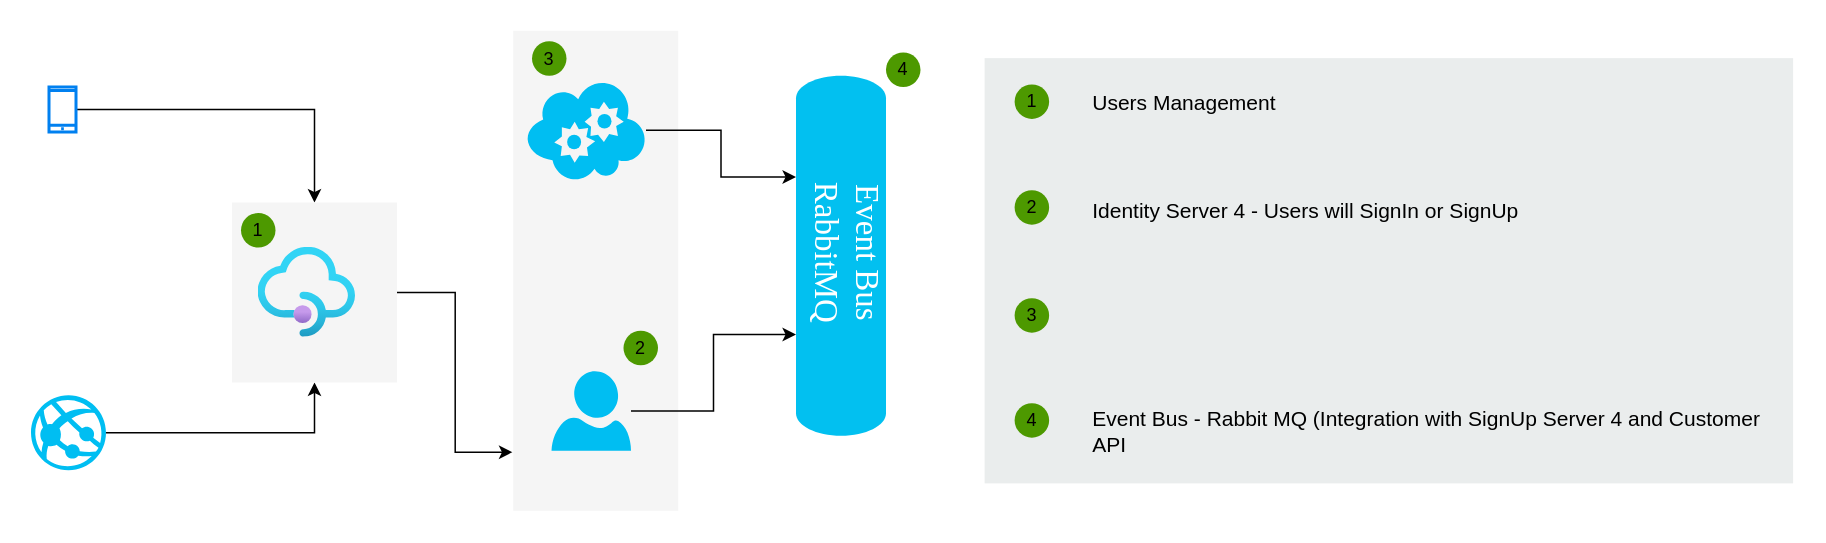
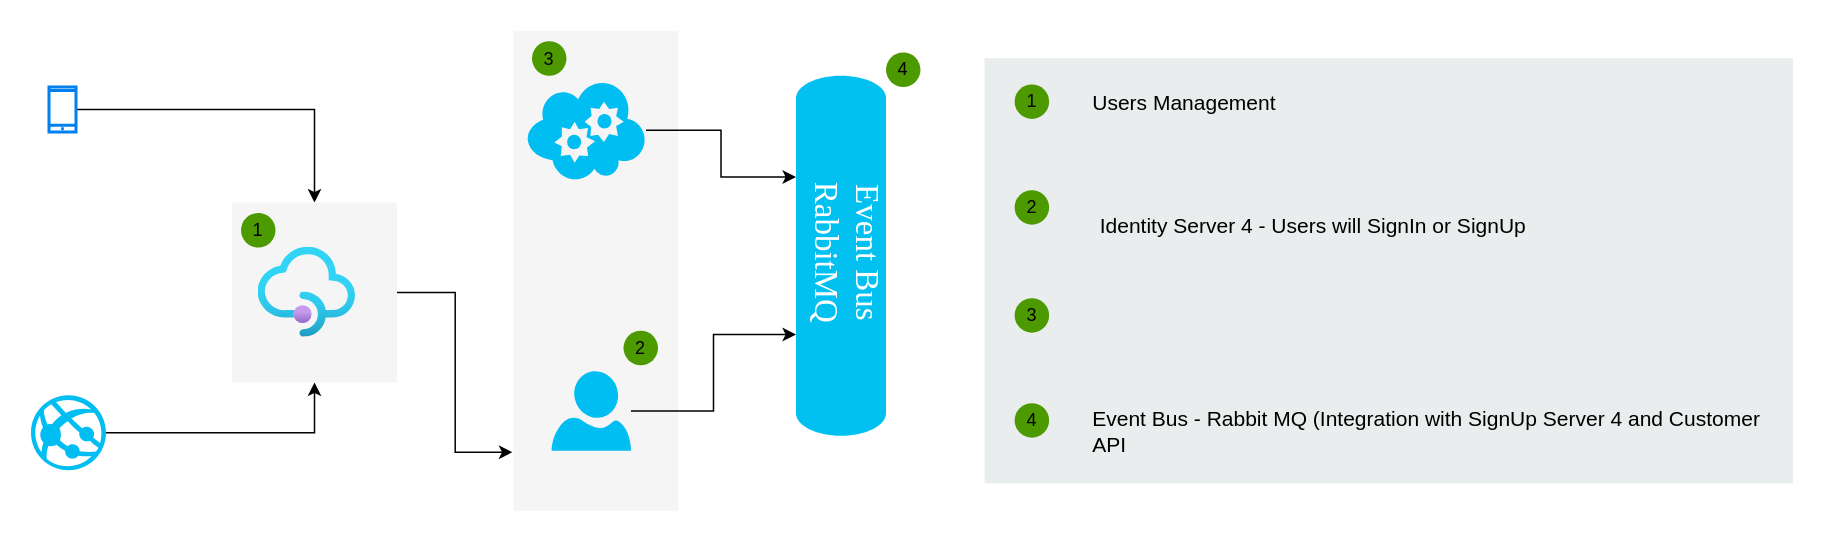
(1426, 218) -> (1434, 233)
